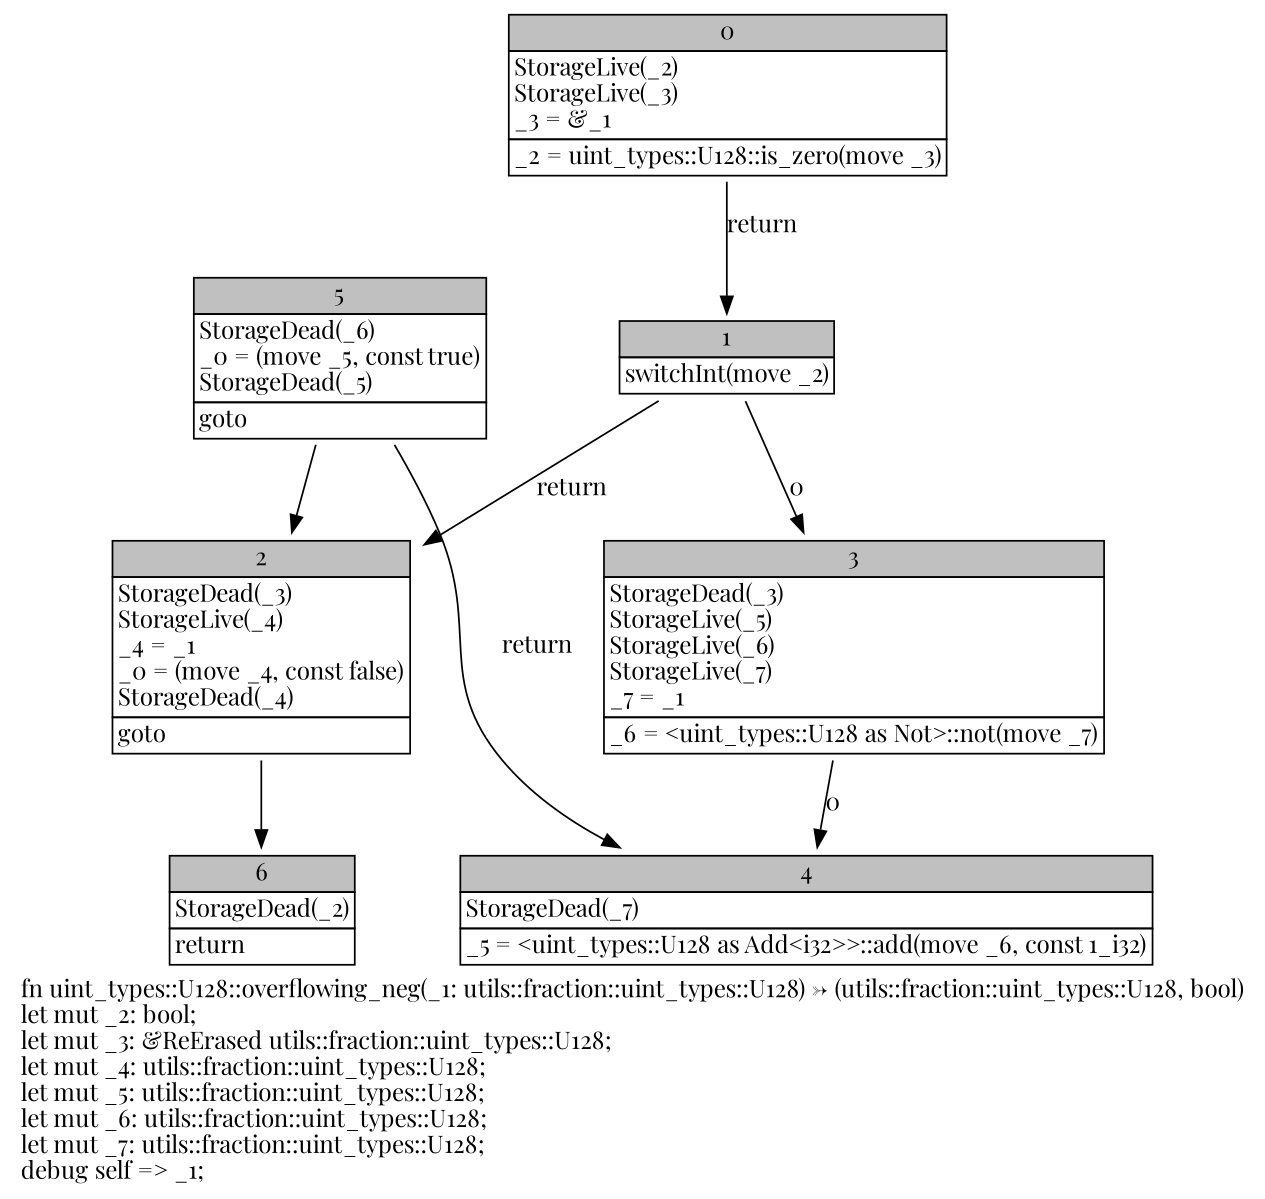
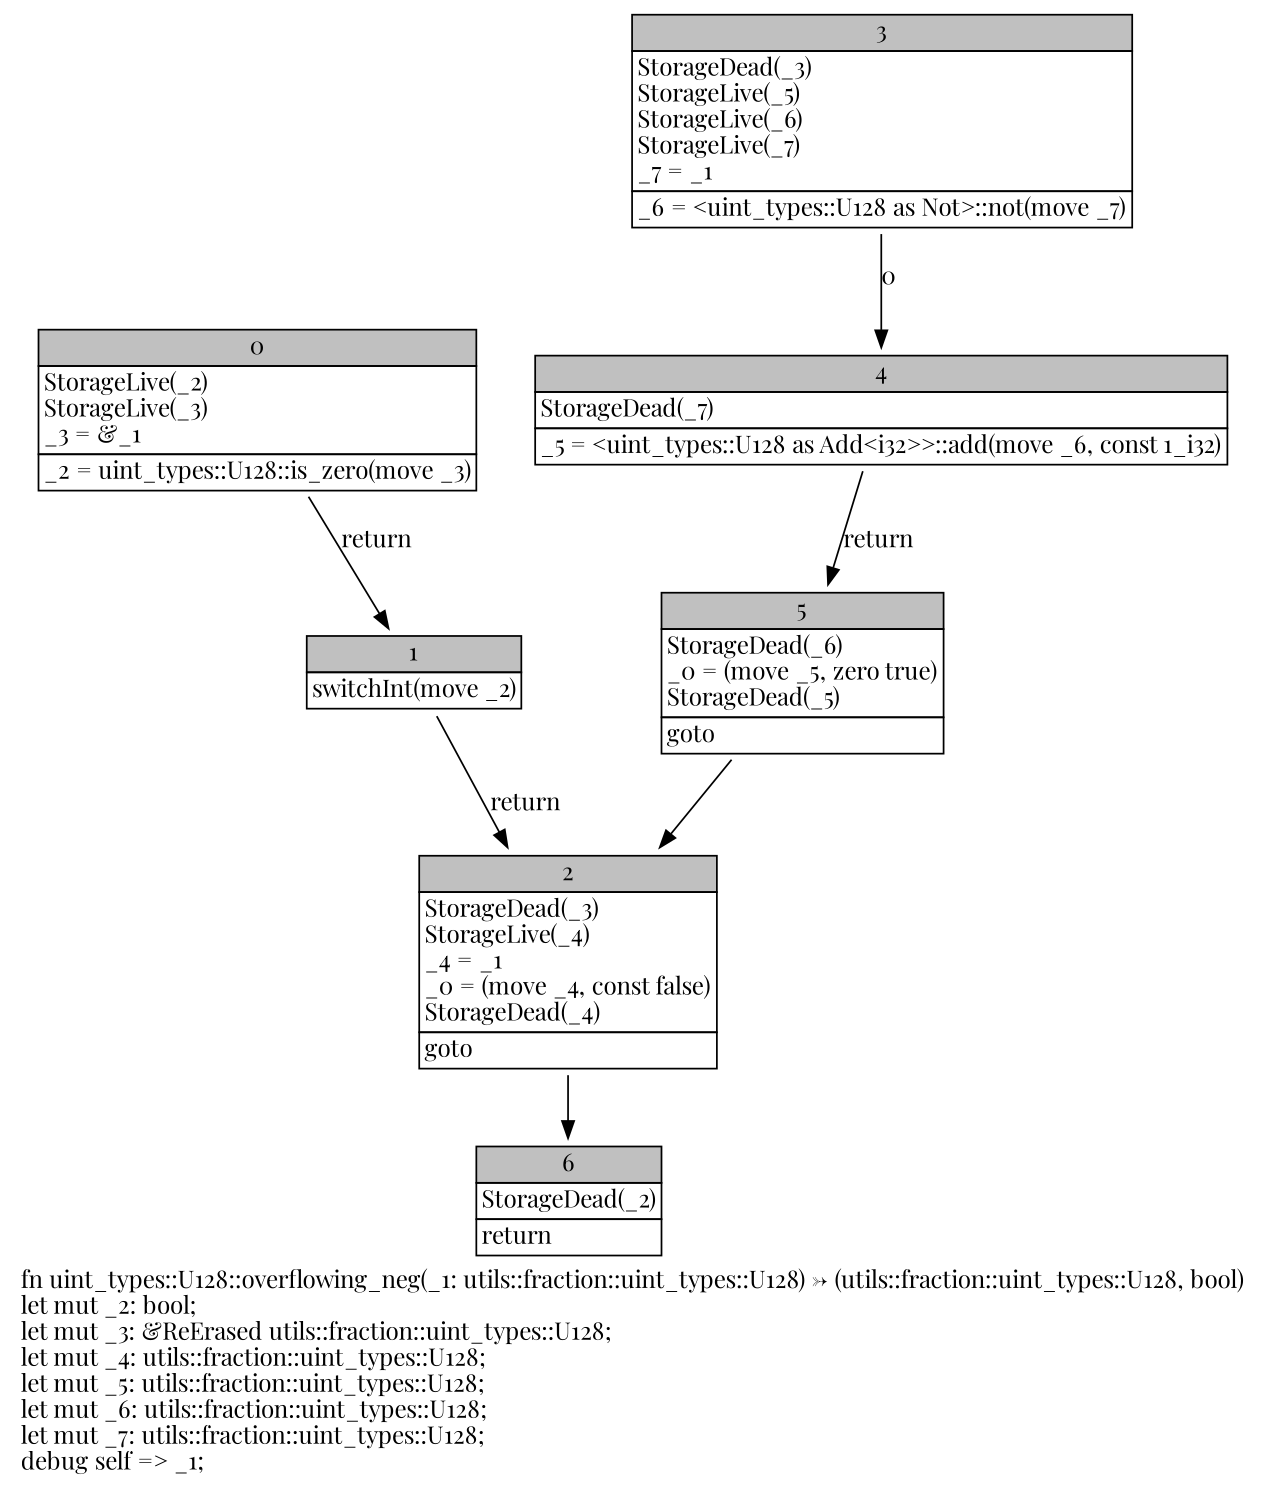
(340, 357) -> (803, 672)
(771, 459) -> none
(462, 666) -> (848, 520)
